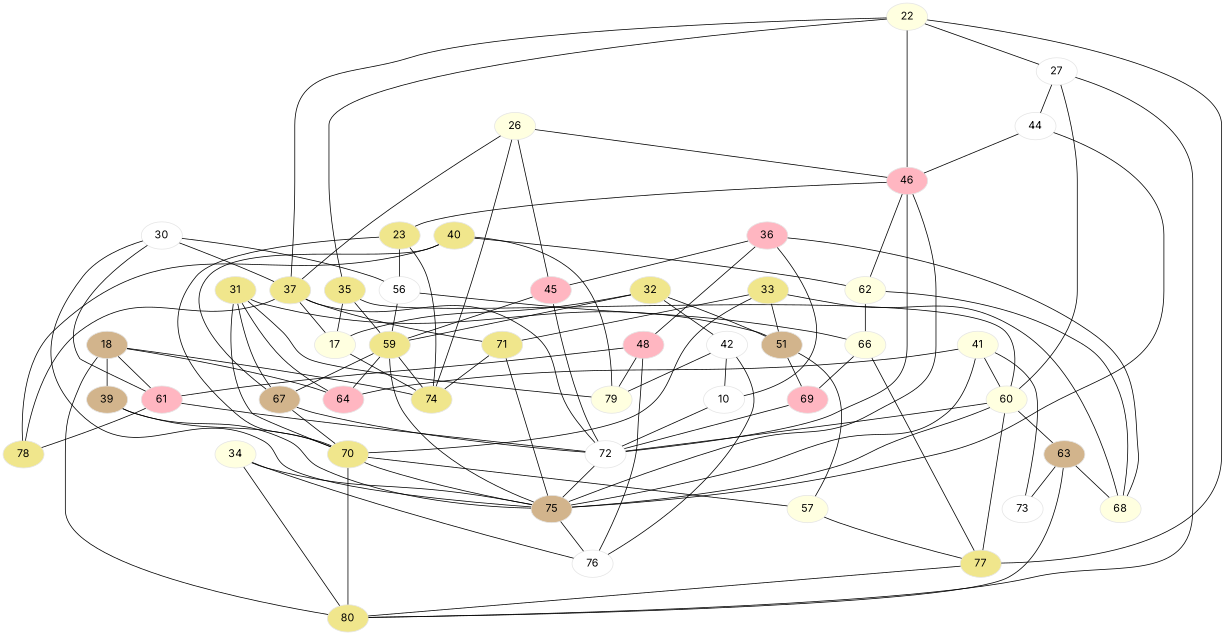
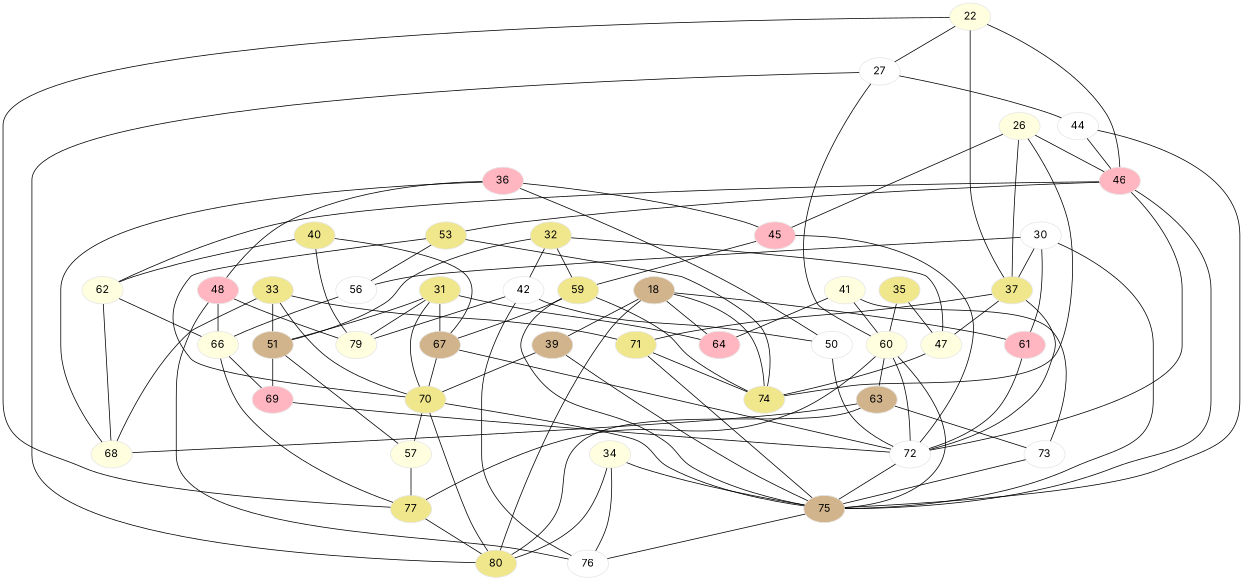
(526, 61) -> none
(400, 236) -> (446, 236)
(395, 317) -> none
(367, 318) -> none
(335, 345) -> (941, 345)
(402, 371) -> (218, 322)
(361, 379) -> none
(724, 400) -> (832, 345)
(24, 454) -> none
(791, 454) -> (934, 482)
